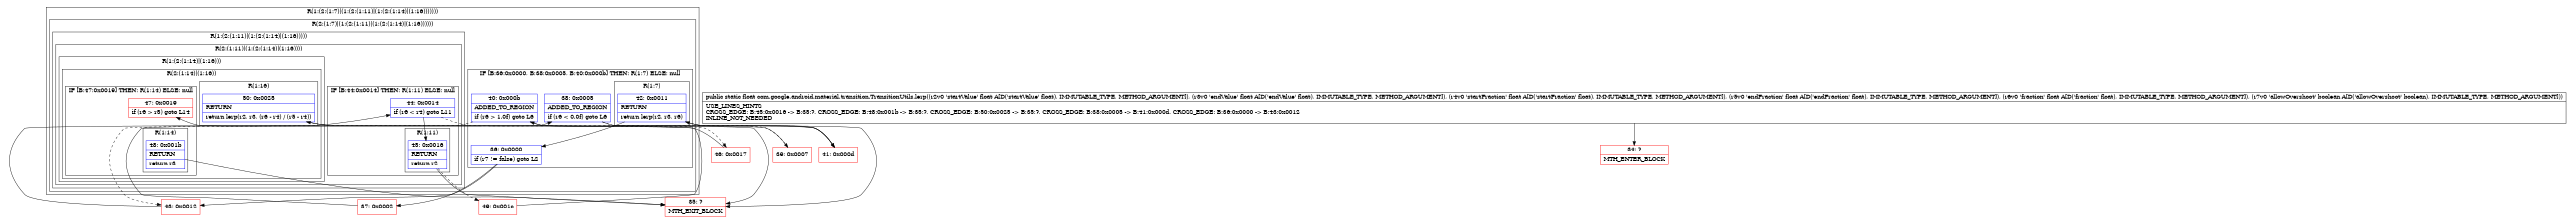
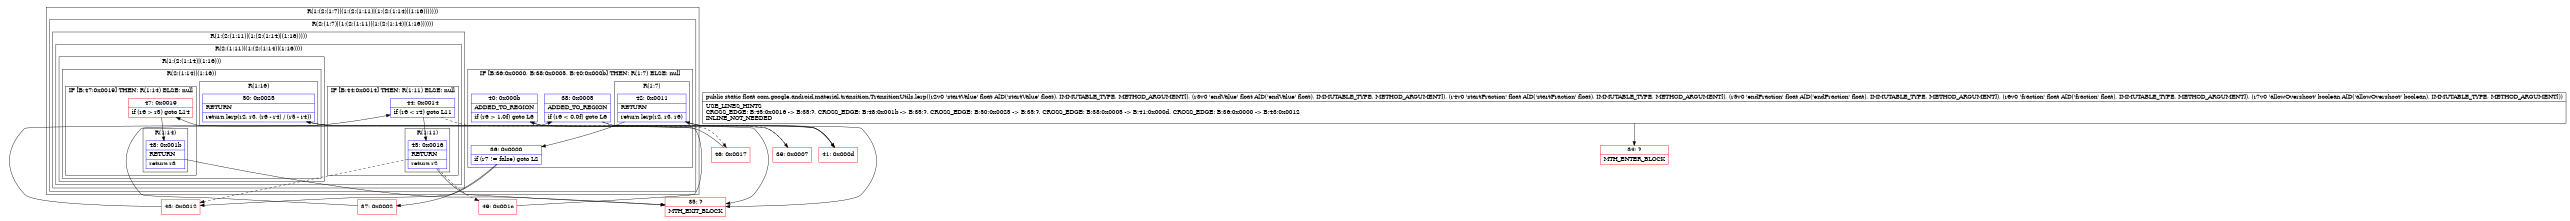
none -> (162, 123)
(244, 126) -> (347, 172)
